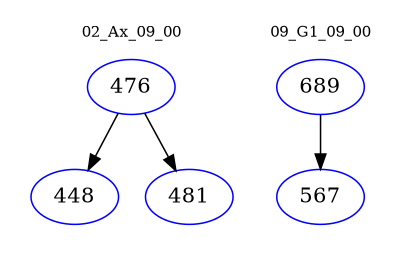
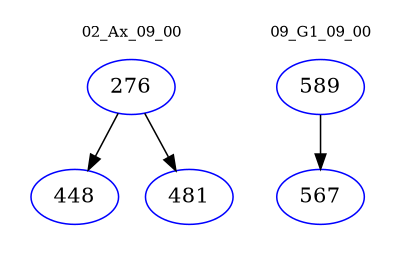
(131, 87) -> (131, 87)
(321, 87) -> (321, 87)
